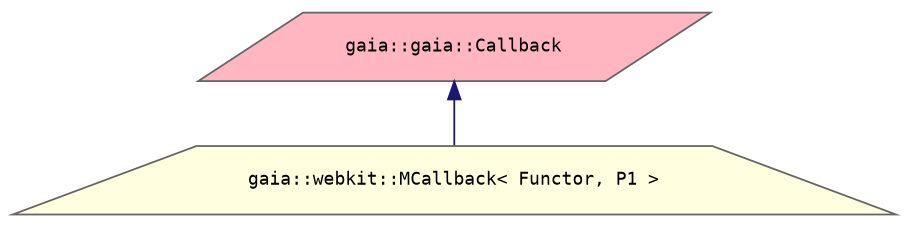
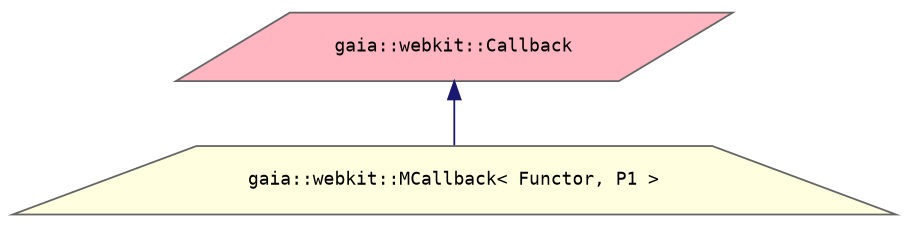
(454, 47) -> (454, 47)
